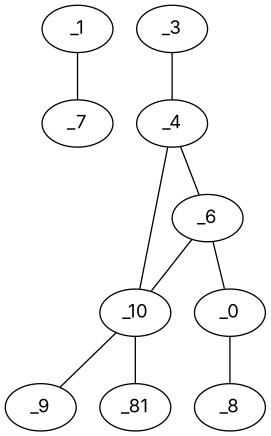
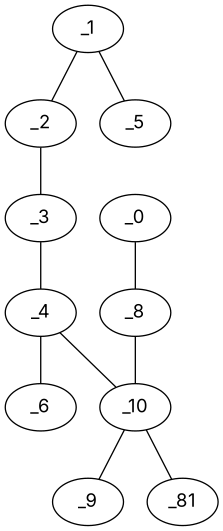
none -> (41, 124)
(78, 124) -> (135, 124)
(171, 265) -> (135, 360)
(219, 265) -> none
